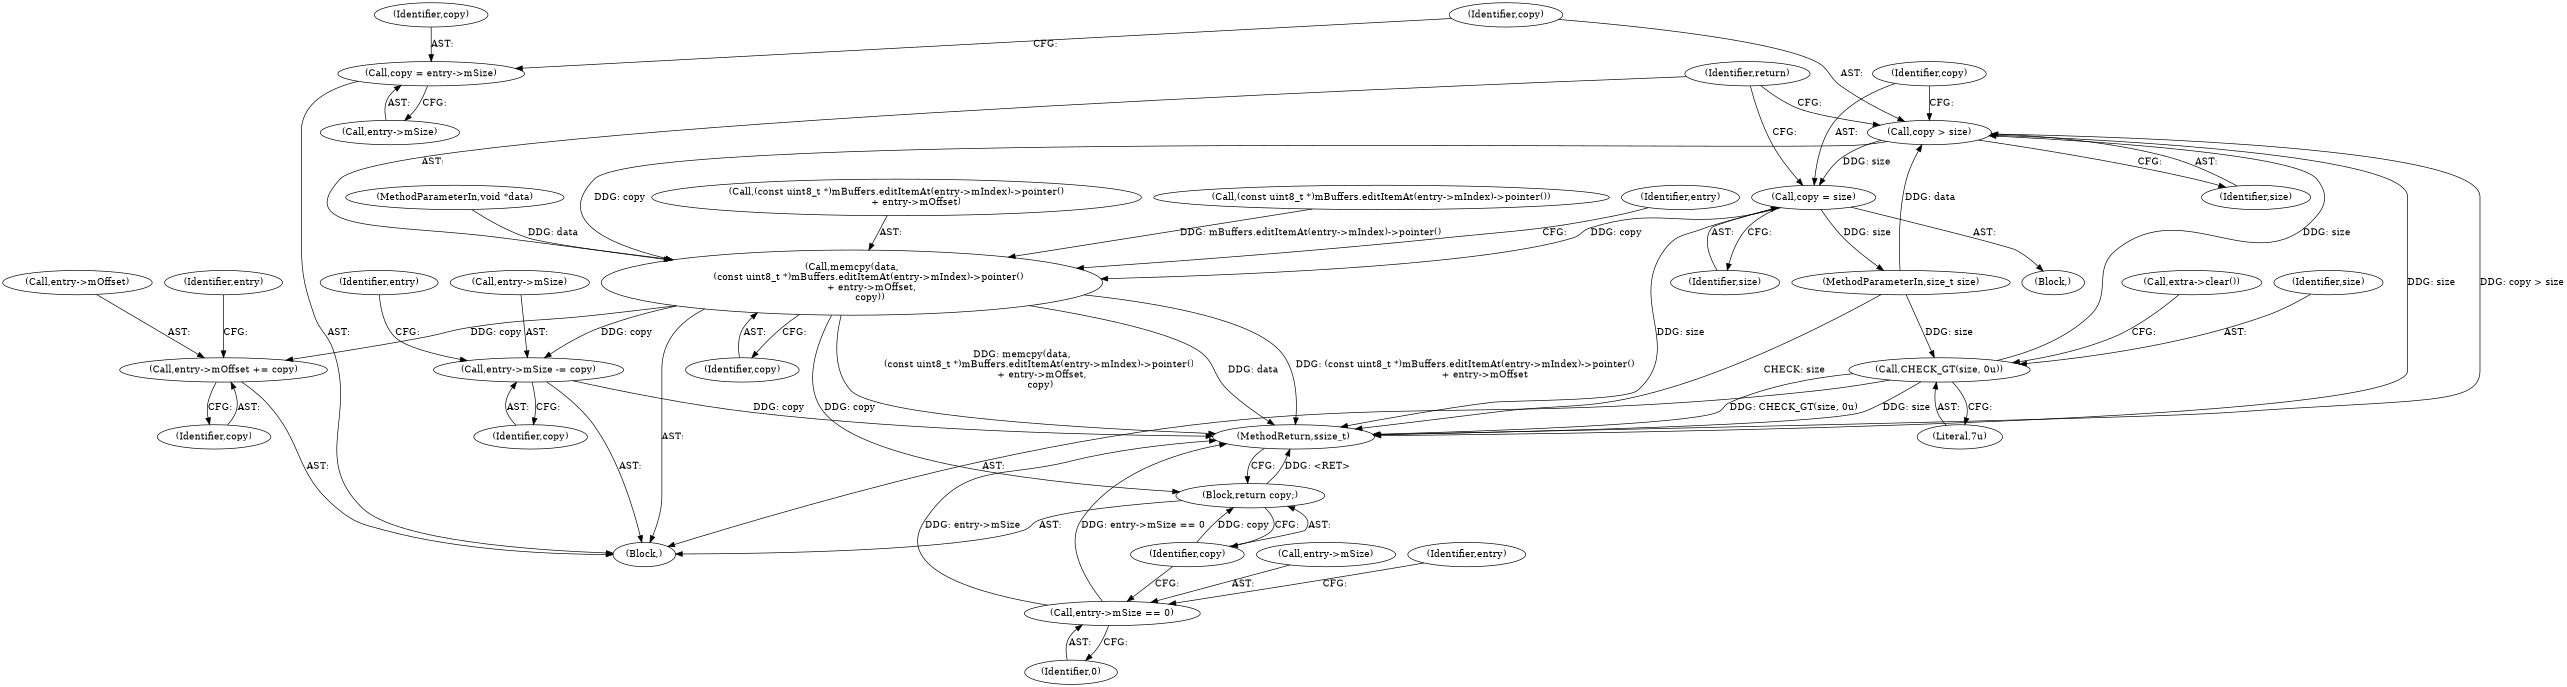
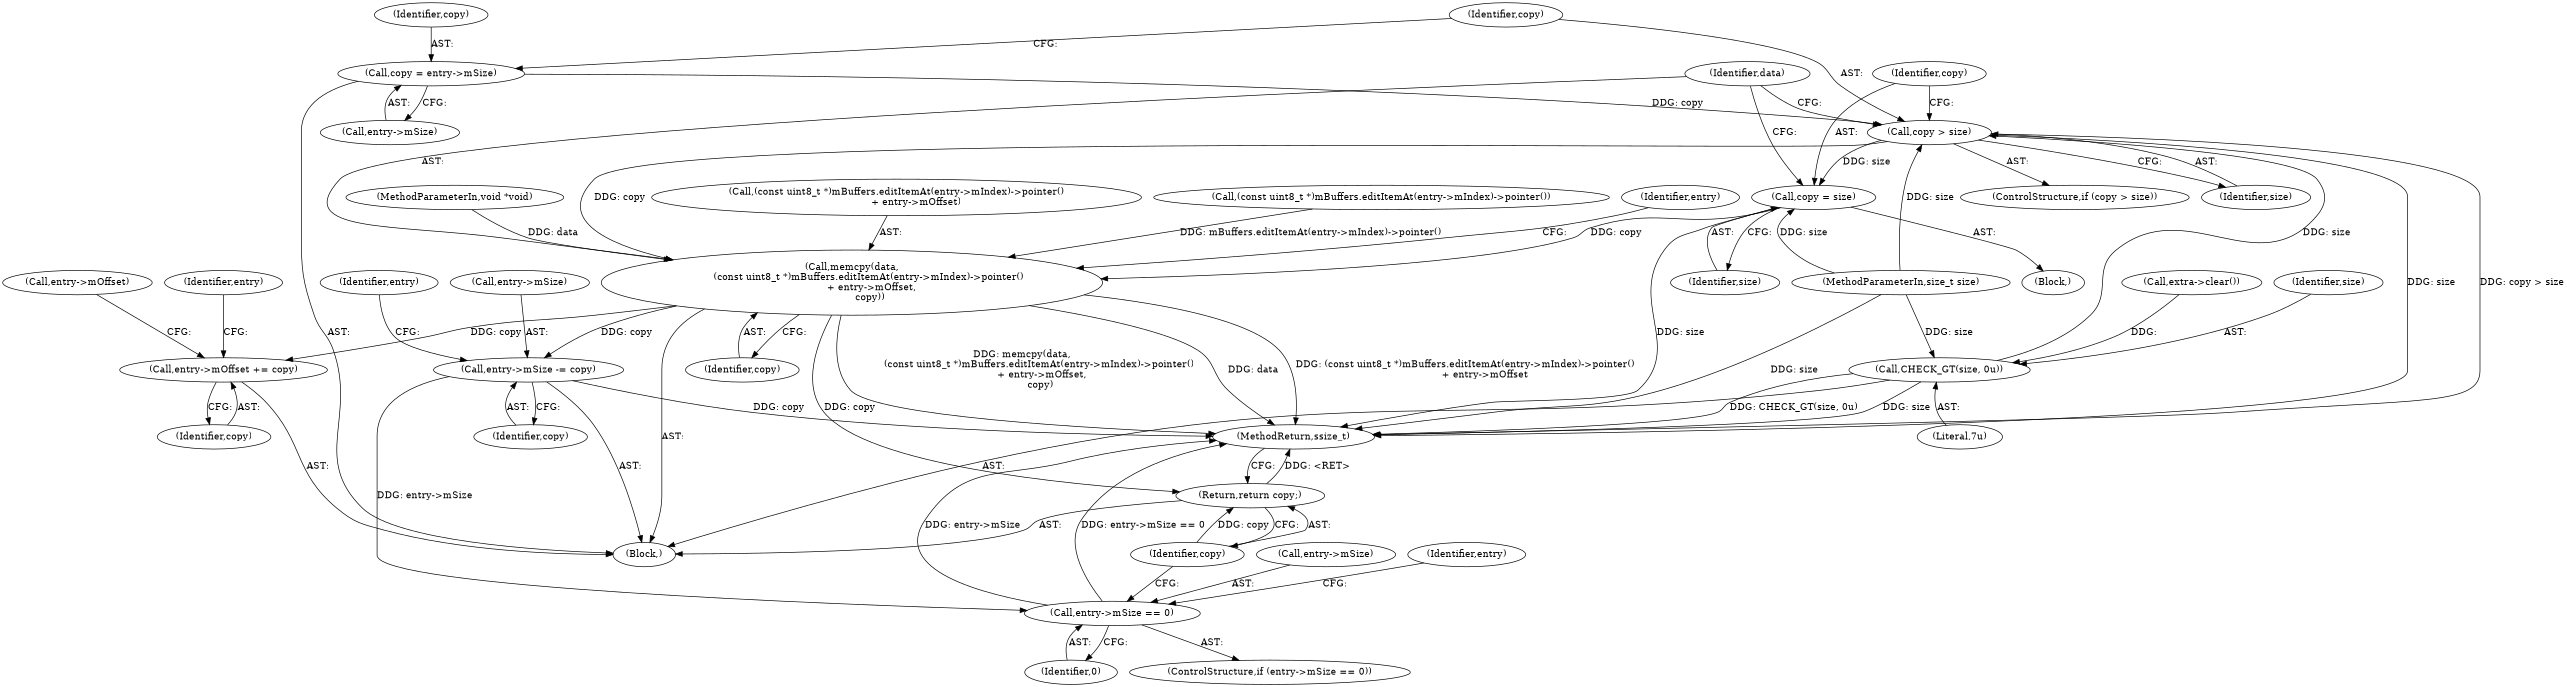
(1747, 74) -> (1747, 74)
none -> (1200, 86)
(455, 197) -> (455, 197)
(1930, 197) -> (1930, 197)
none -> (2075, 197)
(1847, 241) -> (1792, 251)
(181, 332) -> (181, 332)
(2146, 332) -> (2146, 332)
(1794, 370) -> (1794, 370)
(1964, 398) -> none
(1250, 496) -> (1250, 496)
none -> (586, 590)
none -> (1270, 672)
